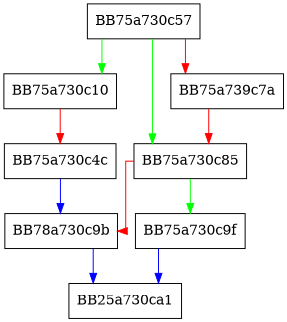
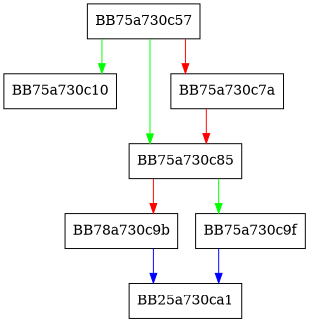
(227, 91) -> (227, 91)
(60, 161) -> none
